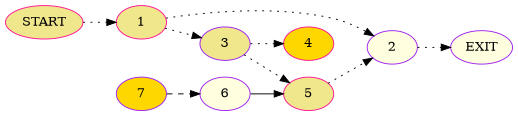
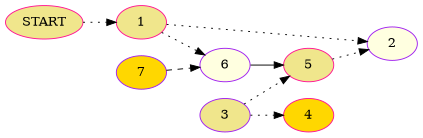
(179, 32) -> (179, 42)
(482, 47) -> none
